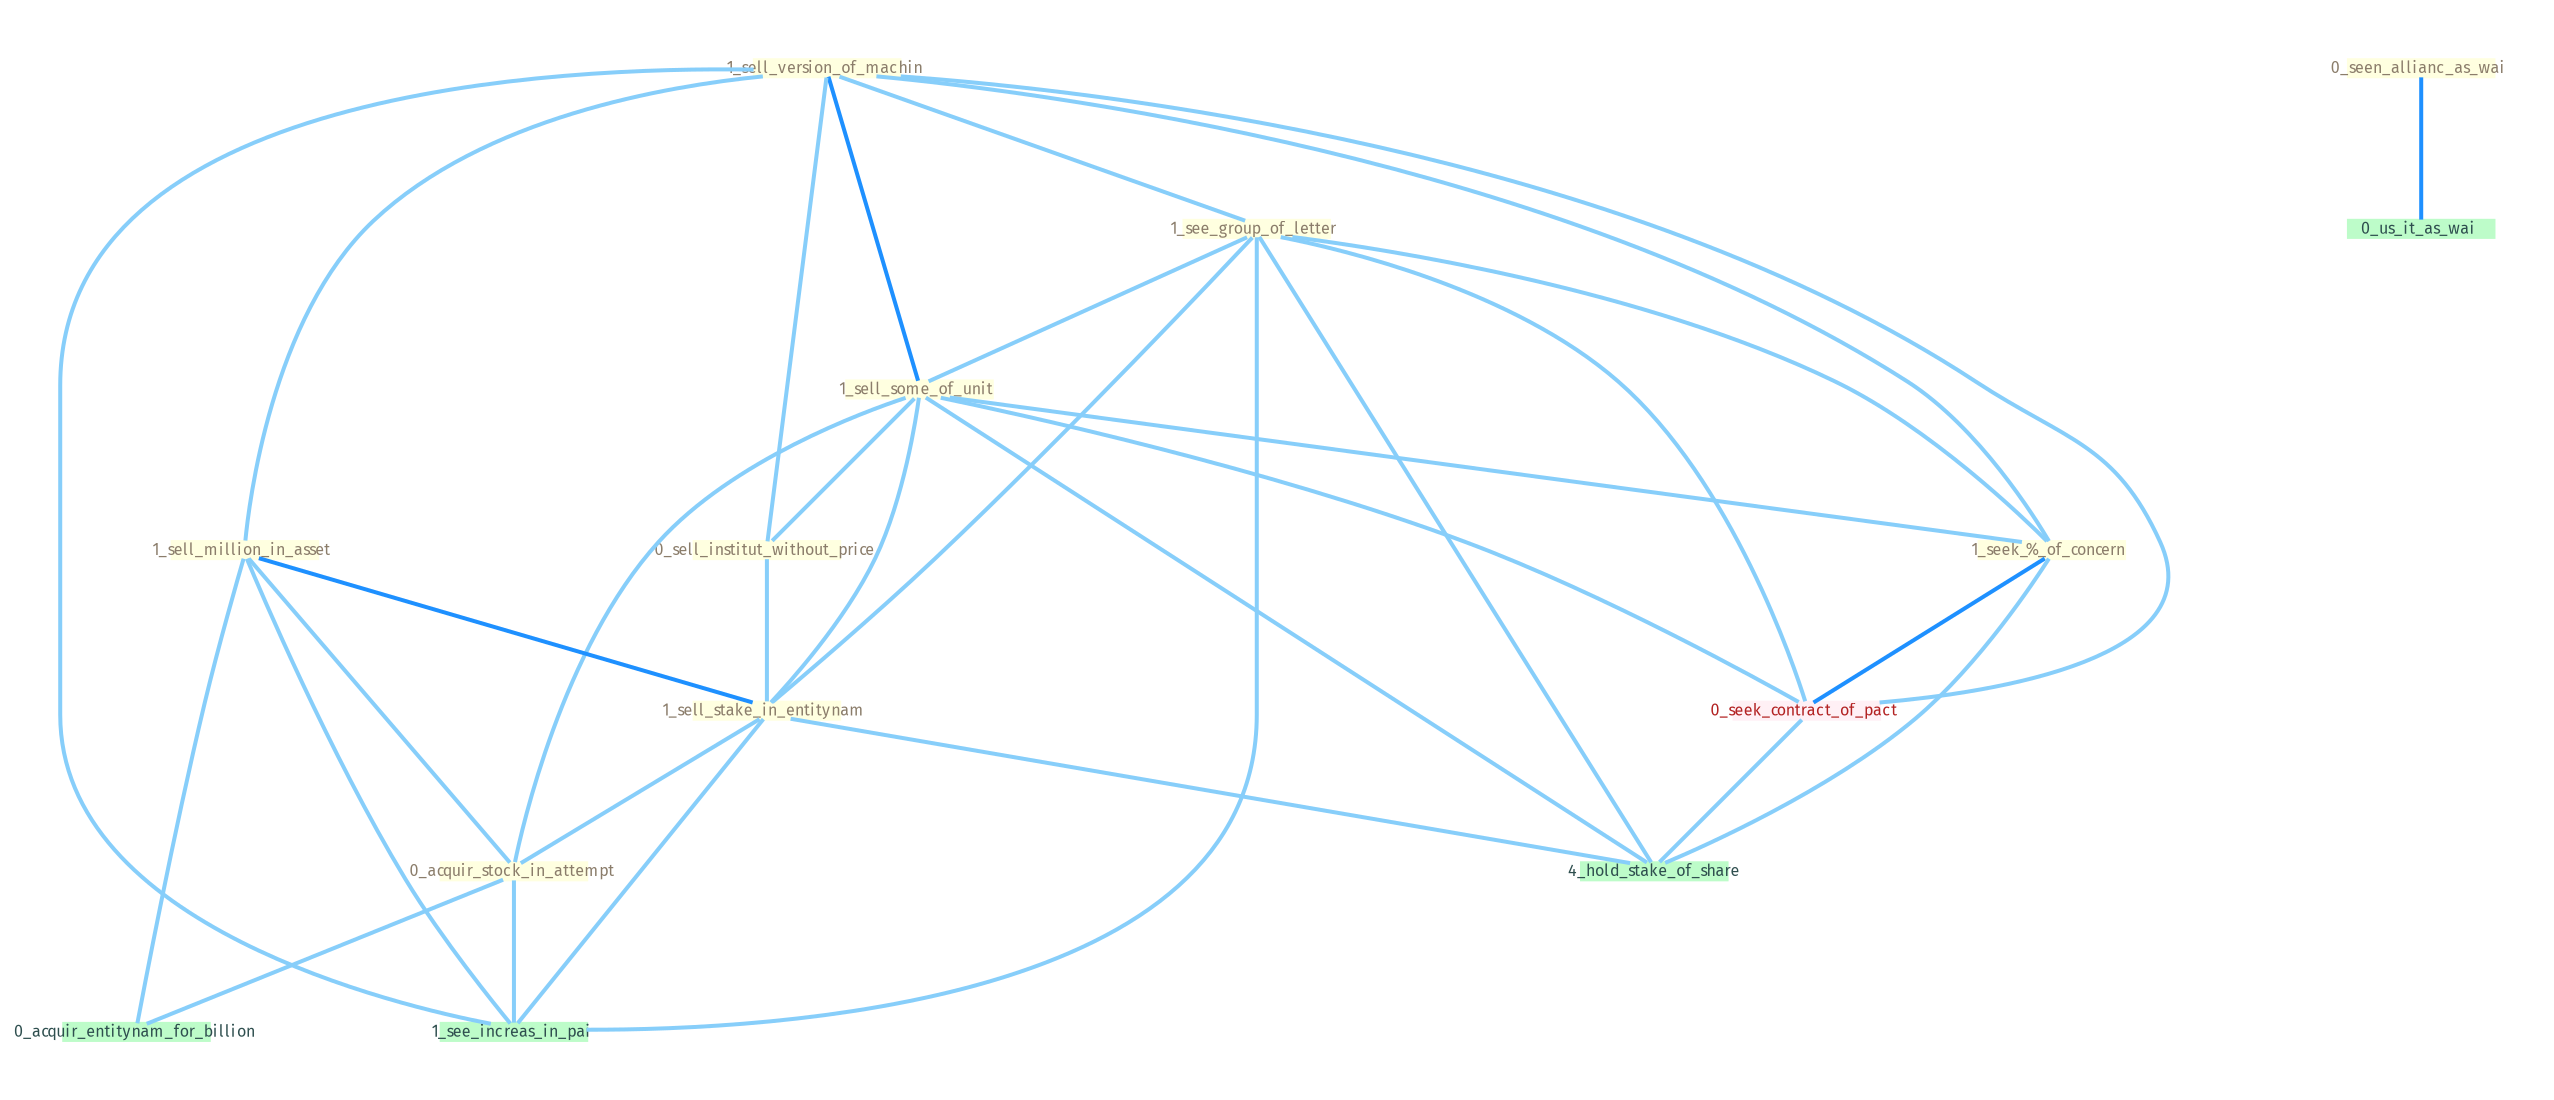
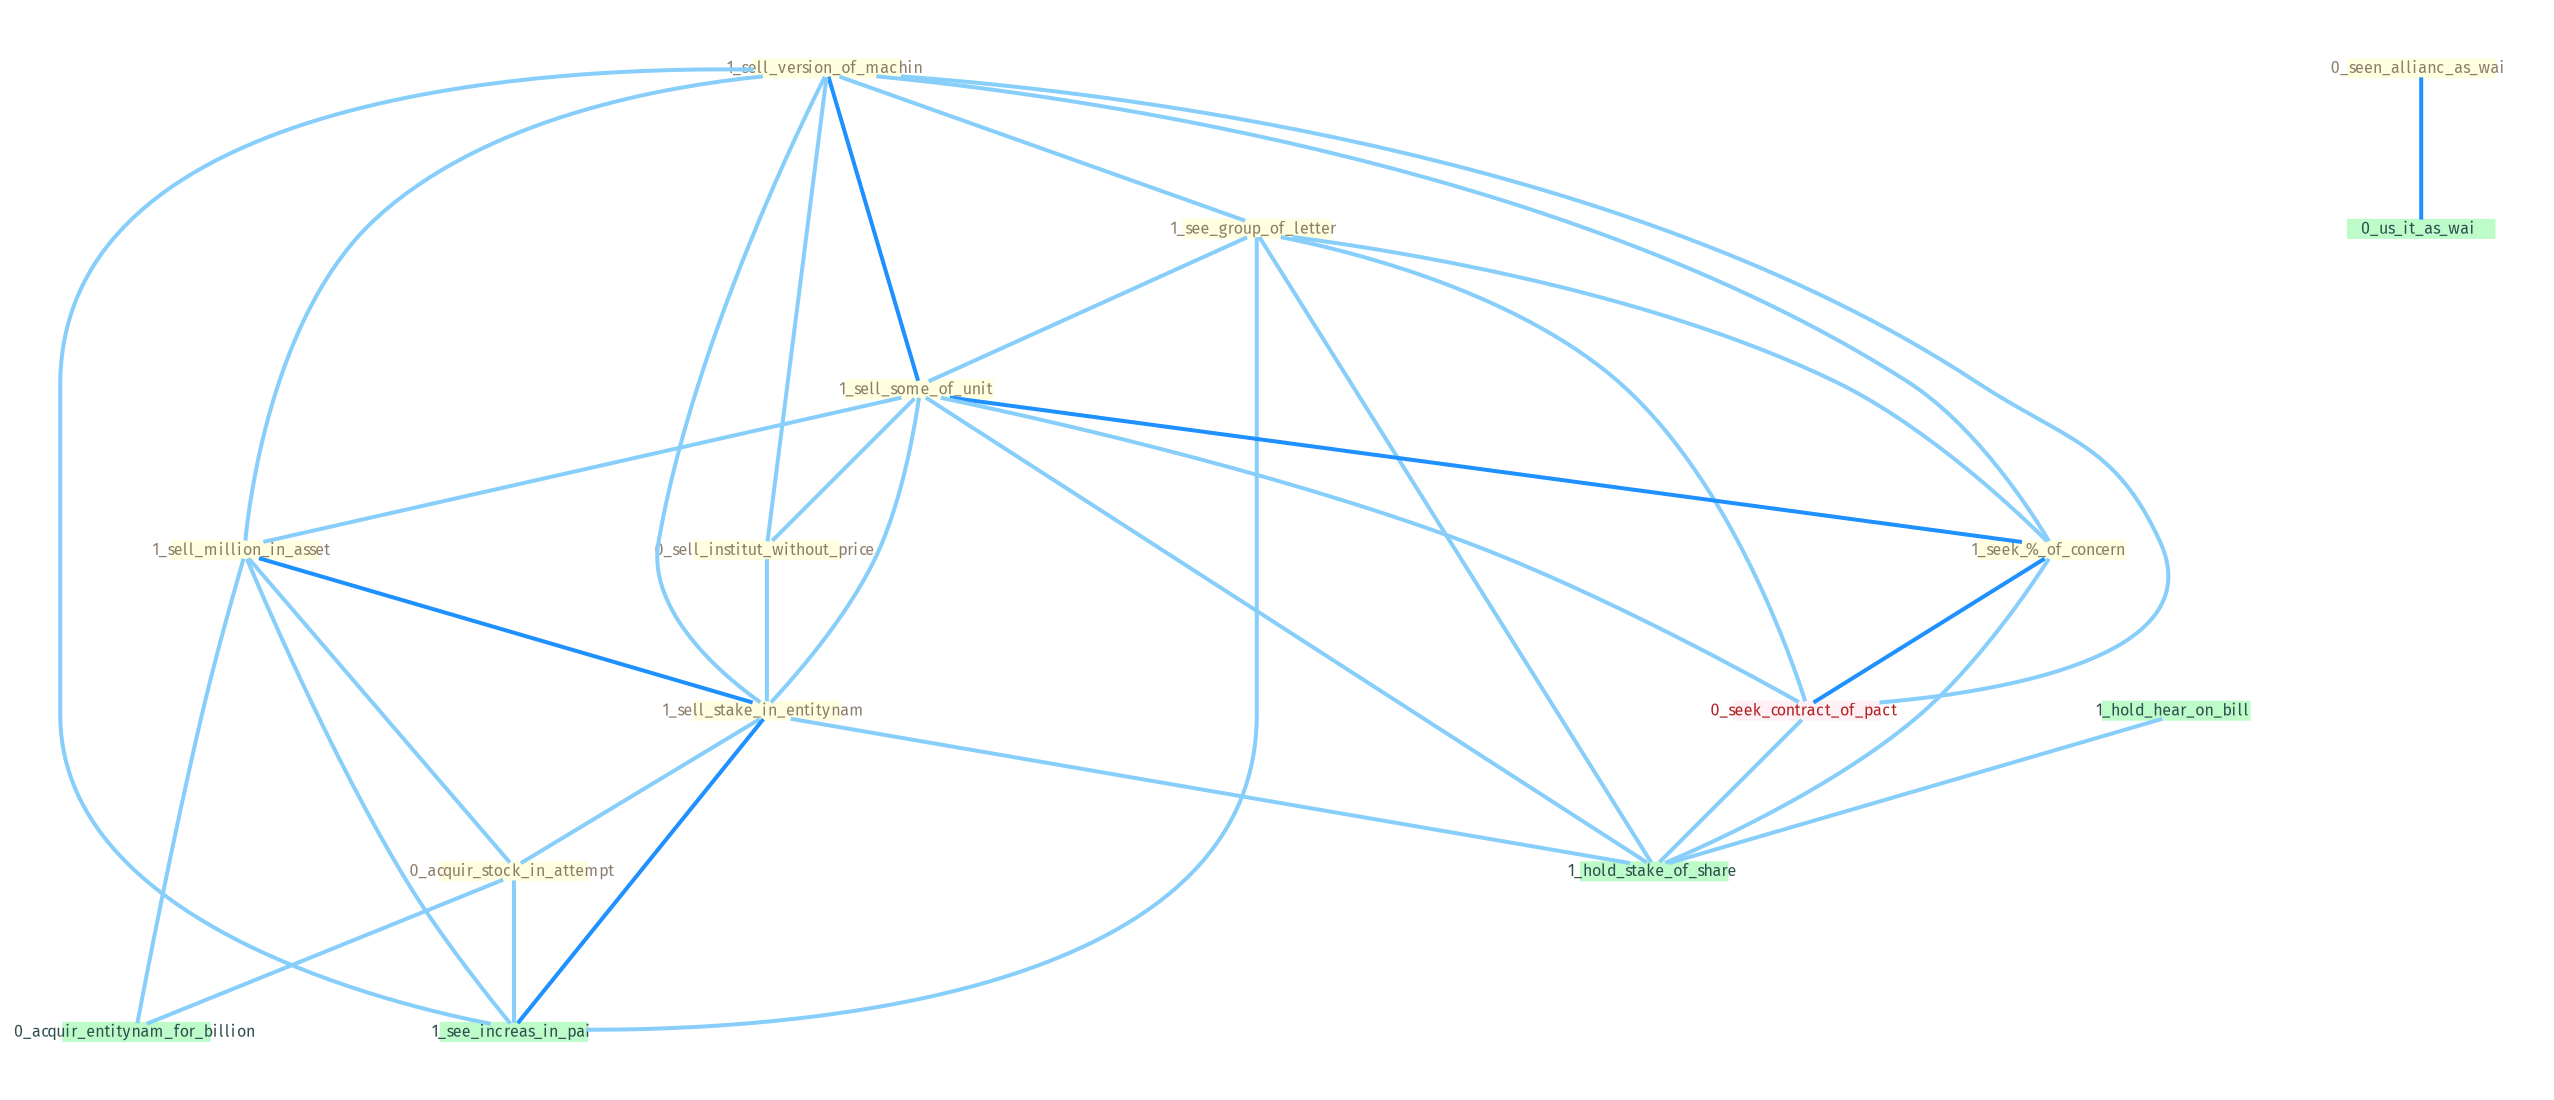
(1486, 470) -> (1486, 470)
(1007, 489) -> (694, 398)
(638, 568) -> (582, 470)
none -> (2176, 711)
(641, 871) -> (641, 871)
(1654, 871) -> (1654, 871)
